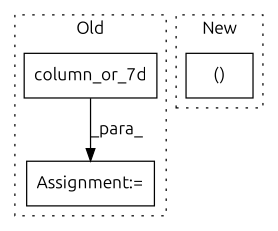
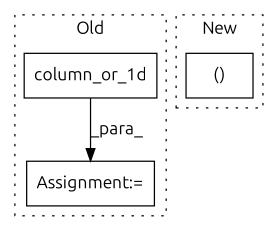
(91, 76) -> (91, 76)
